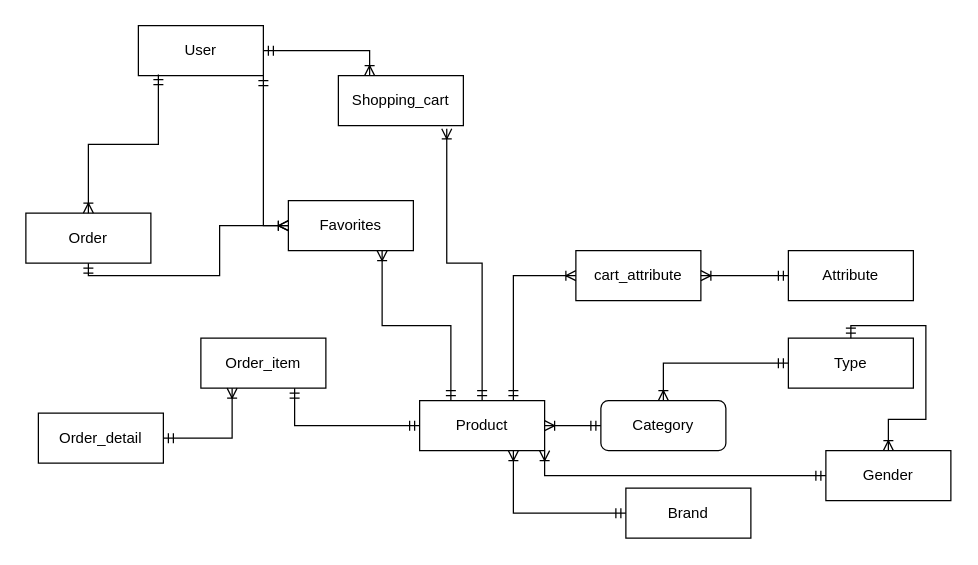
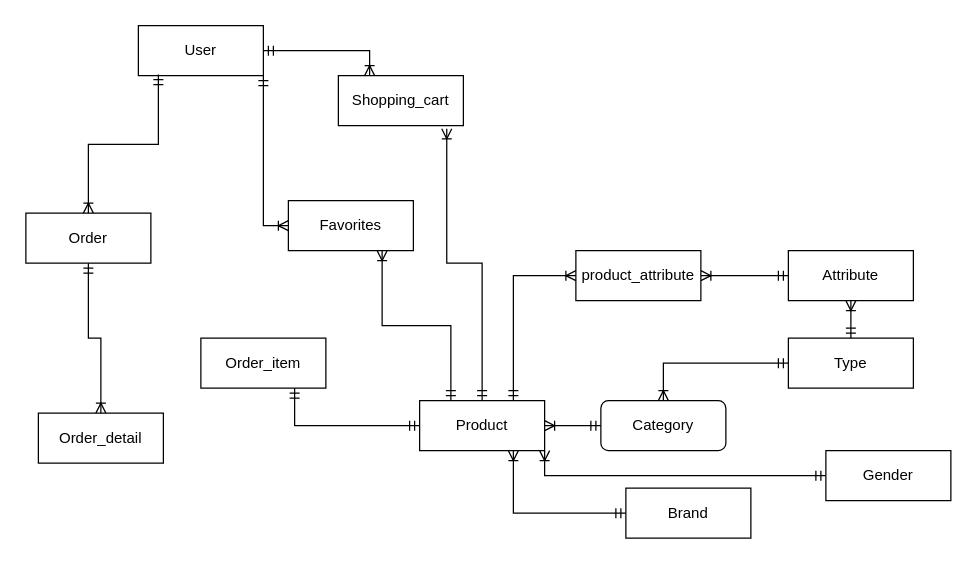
(198, 276) -> (100, 338)
(638, 276) -> (638, 276)
(926, 368) -> (851, 314)
(223, 438) -> none
